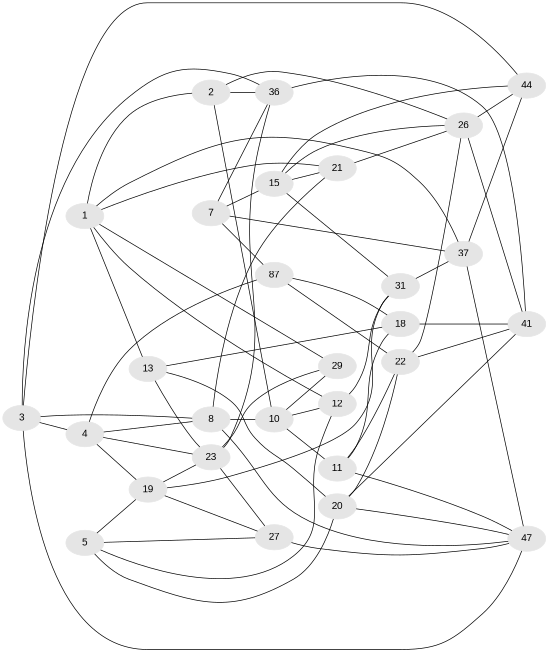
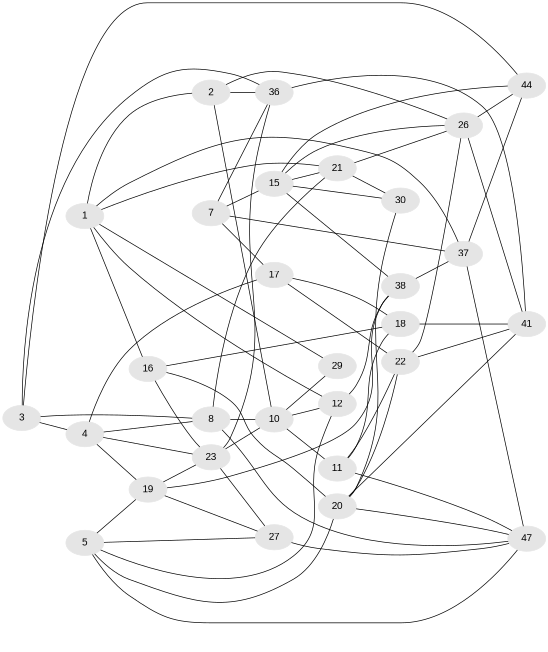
none -> (400, 201)
(274, 275) -> (274, 275)
(400, 286) -> (400, 286)
(148, 369) -> (148, 369)
(261, 396) -> (243, 438)
(221, 649) -> (305, 623)
